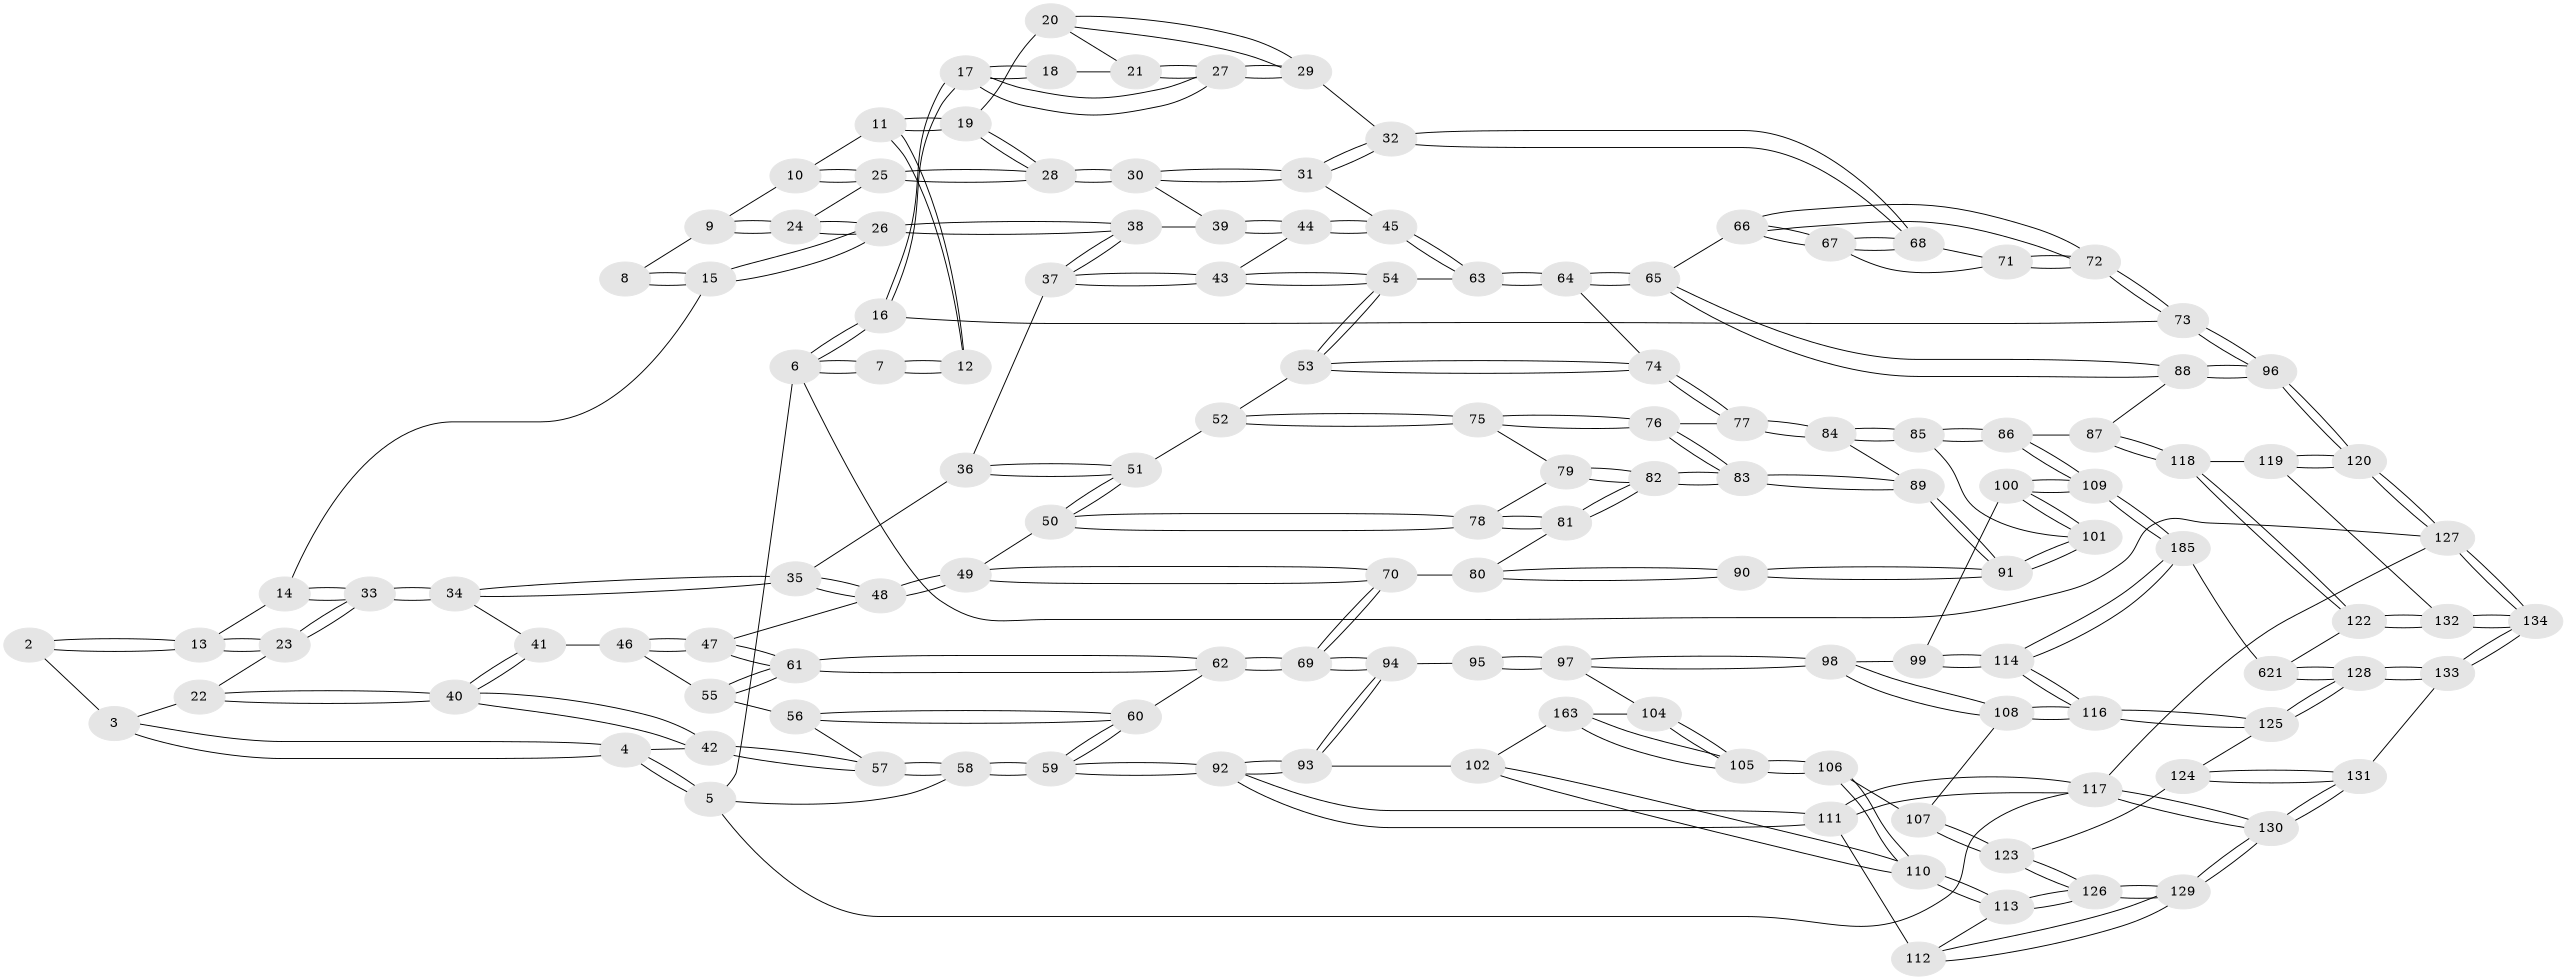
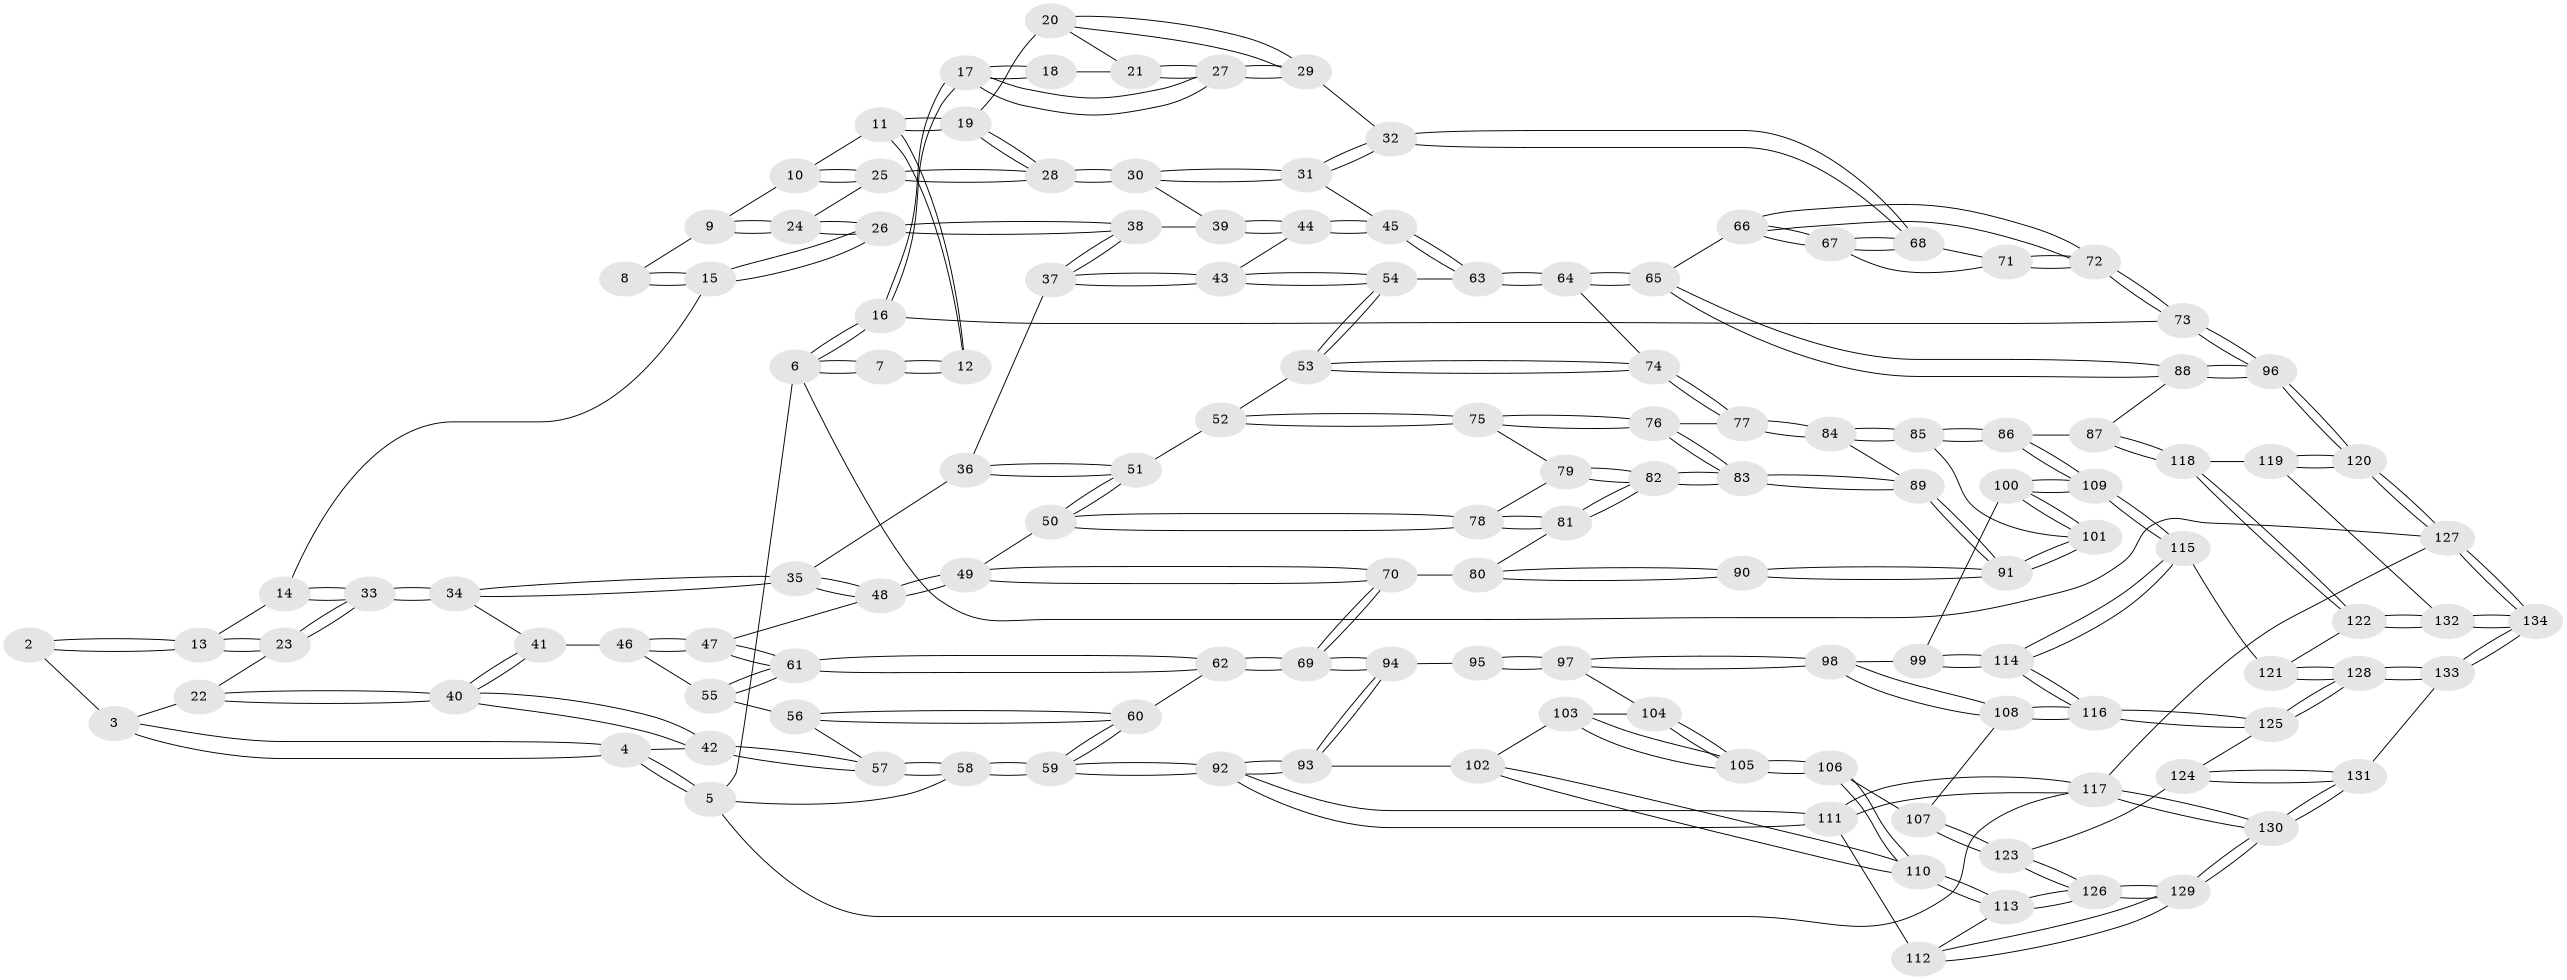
(2183, 549) -> (2183, 549)
(2271, 673) -> (2271, 673)
(1566, 714) -> (1566, 714)
